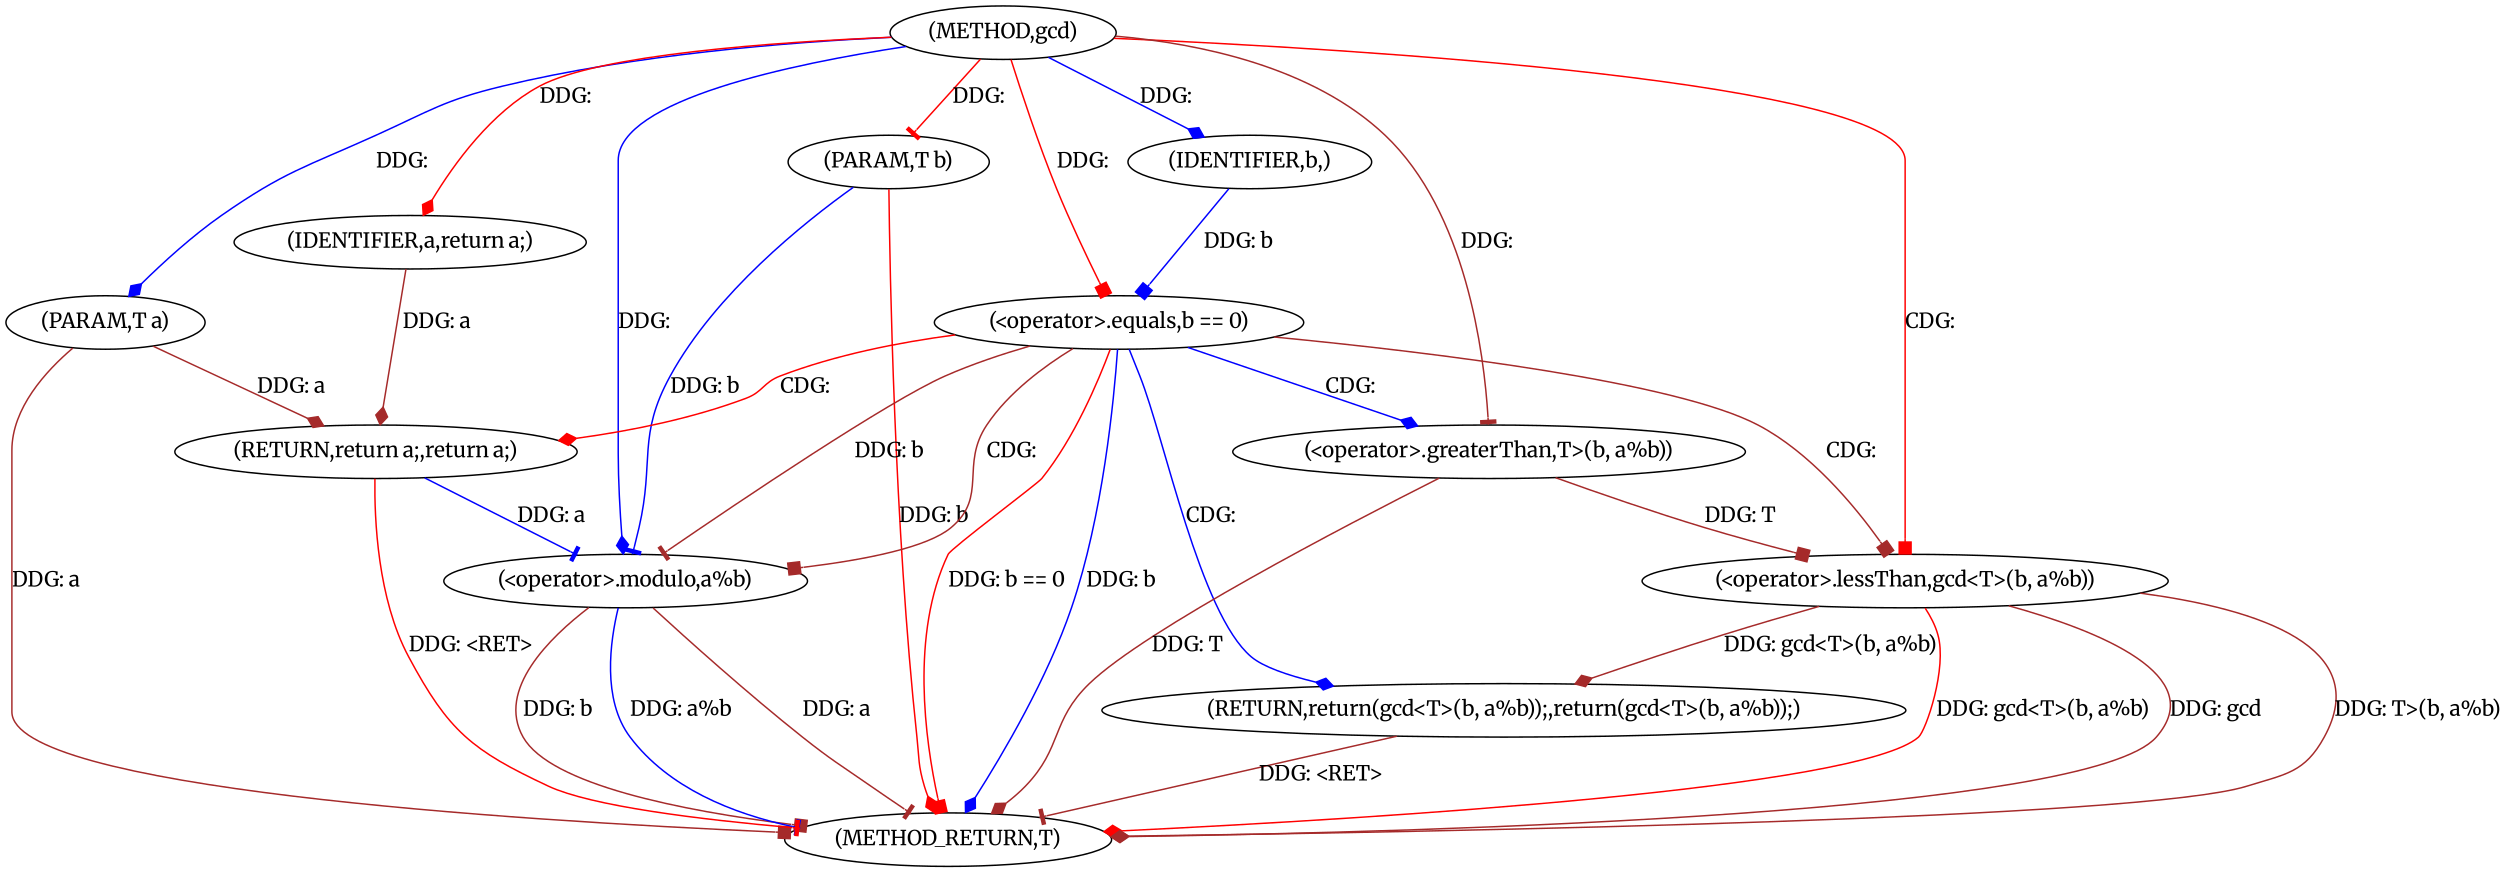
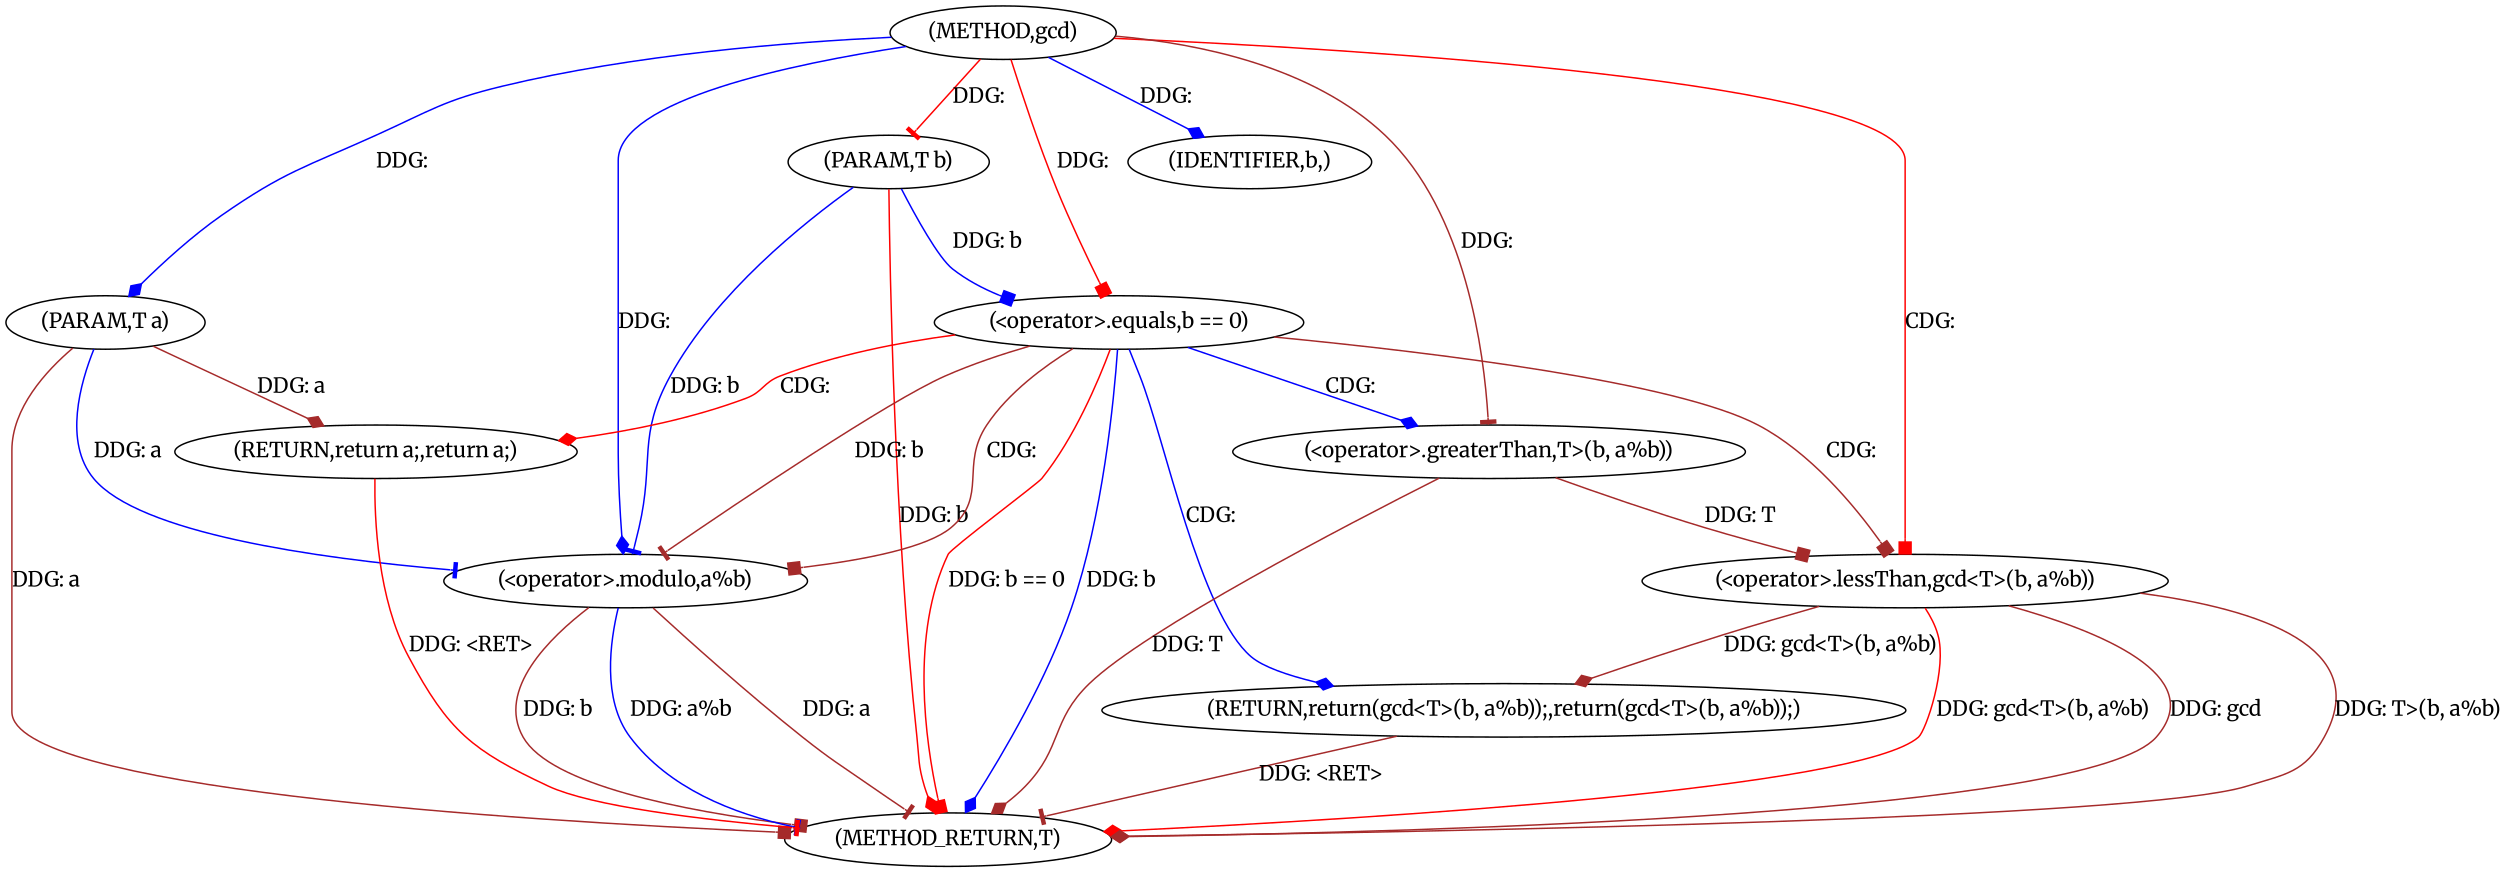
(1189, 236) -> (939, 253)
(410, 242) -> none
(498, 515) -> (199, 531)
